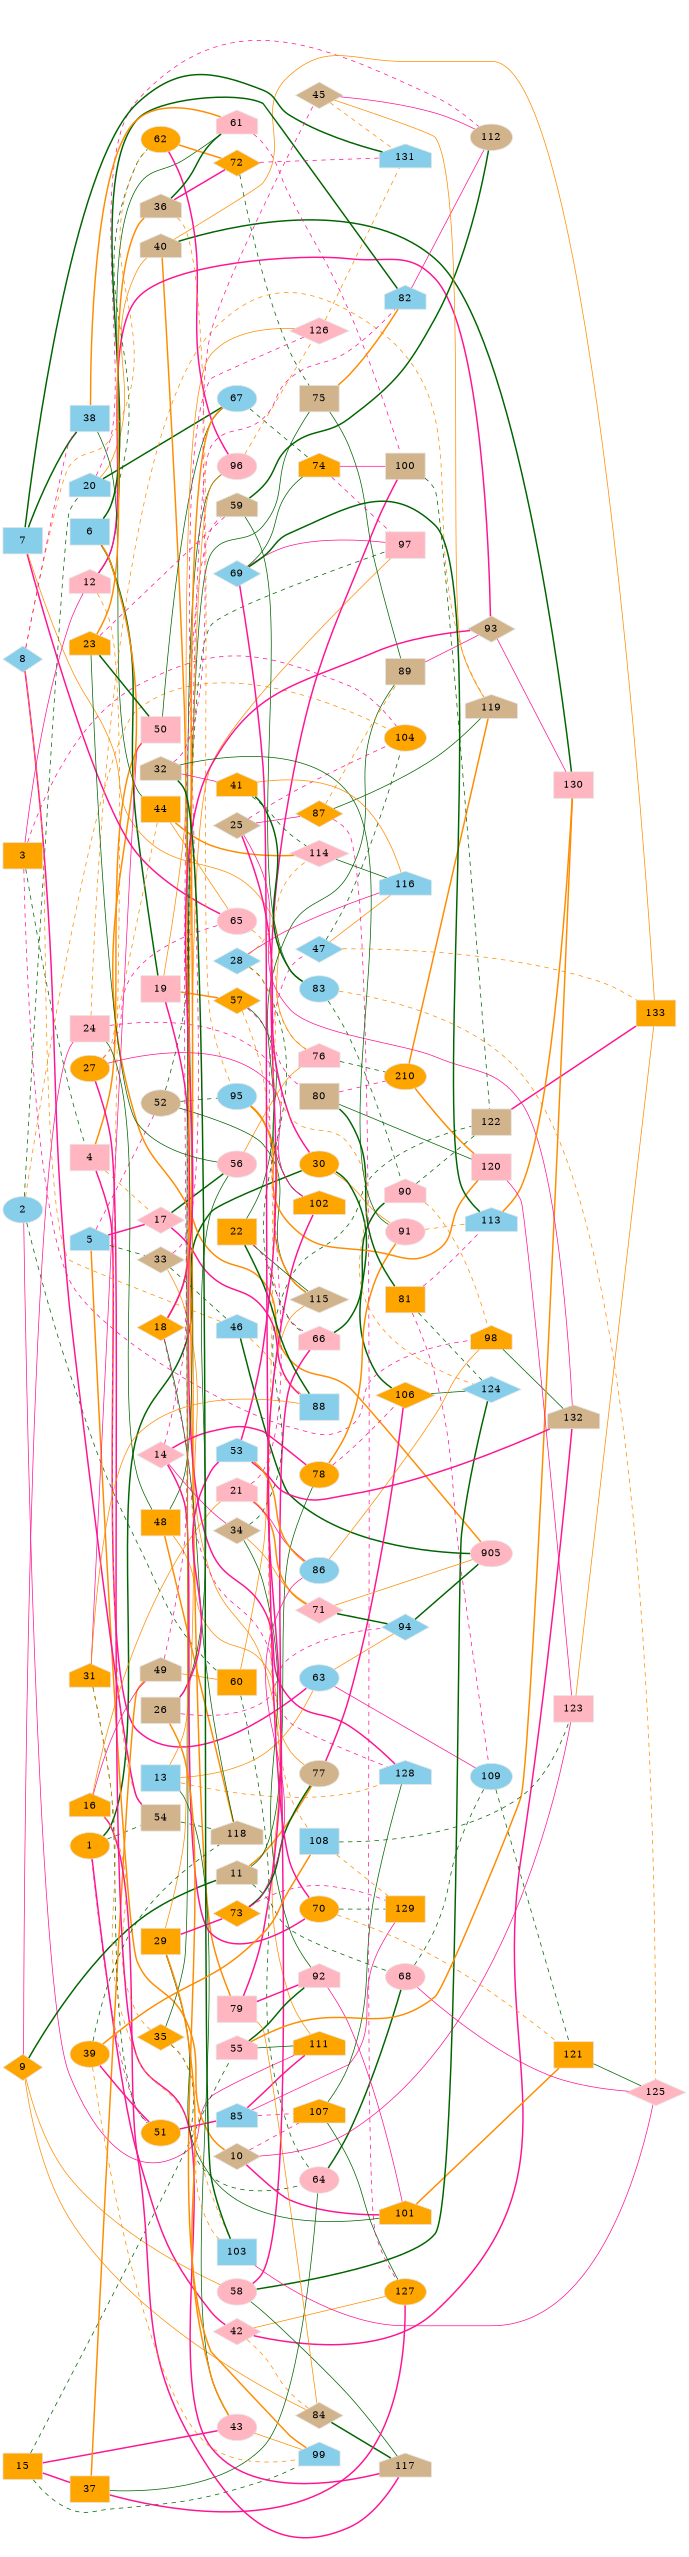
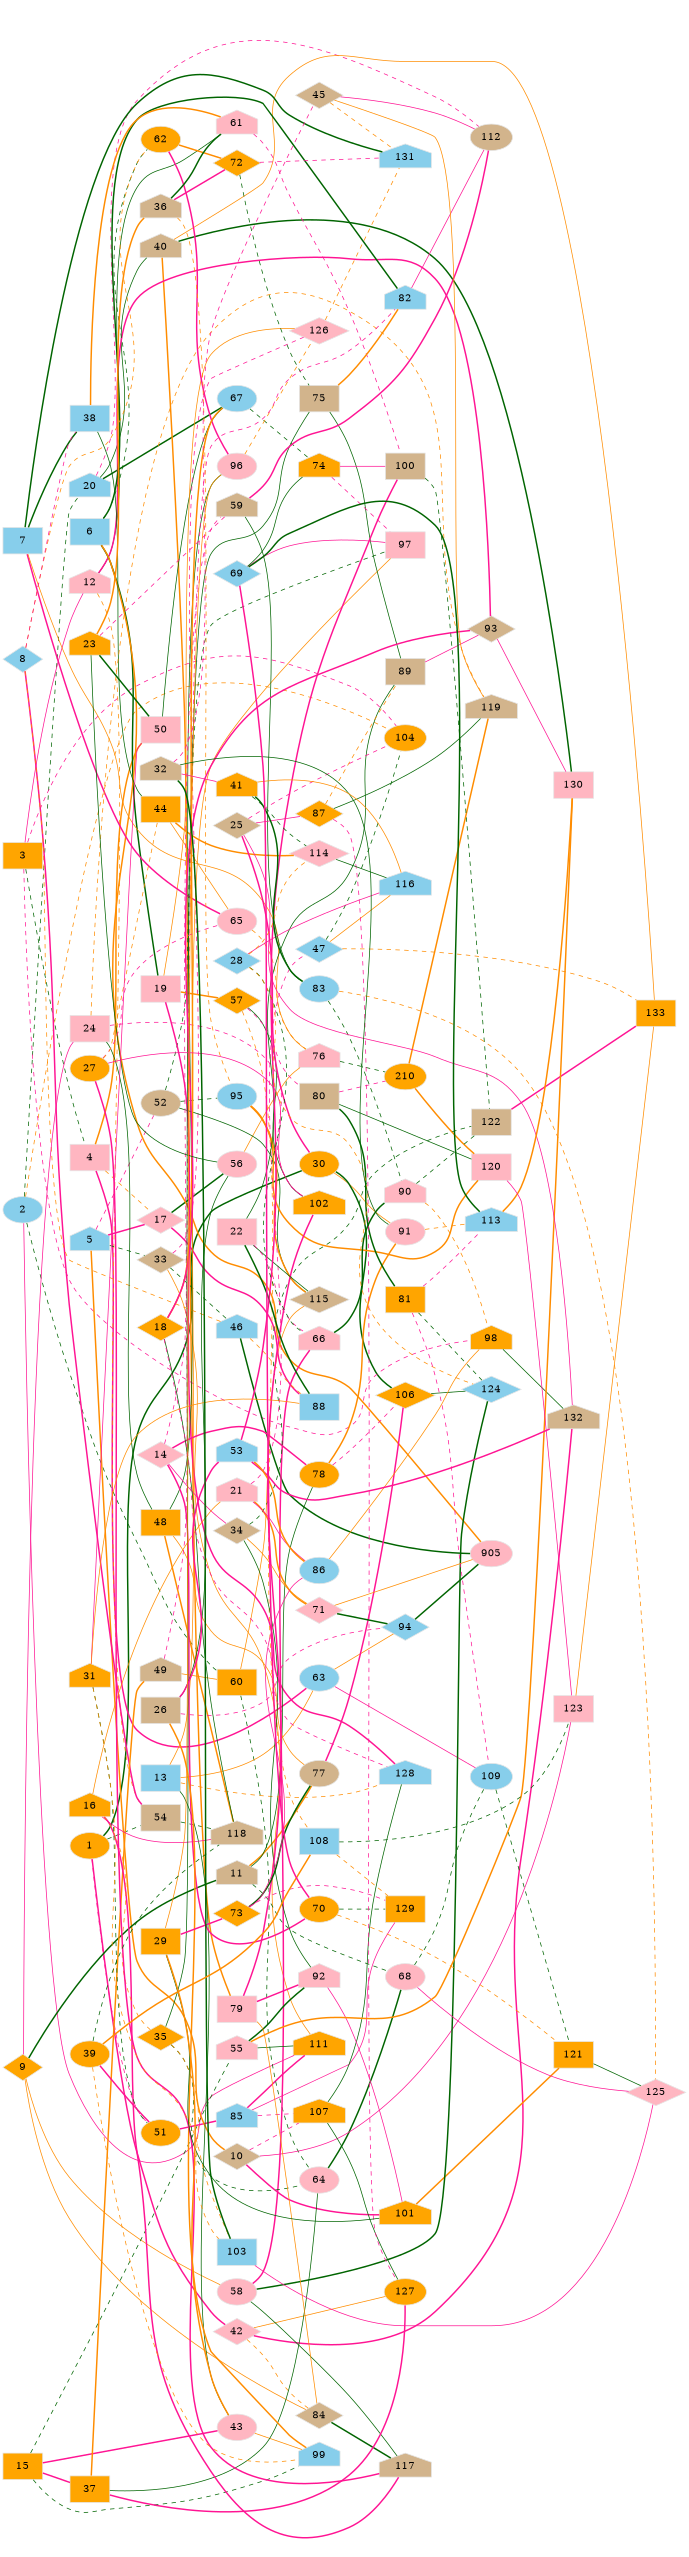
(412, 357) -> (412, 357)
(123, 367) -> (123, 367)
(237, 1232) -> (237, 1232)
(112, 1738) -> (154, 1841)
